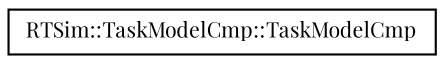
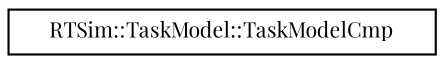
(222, 32) -> (222, 32)
